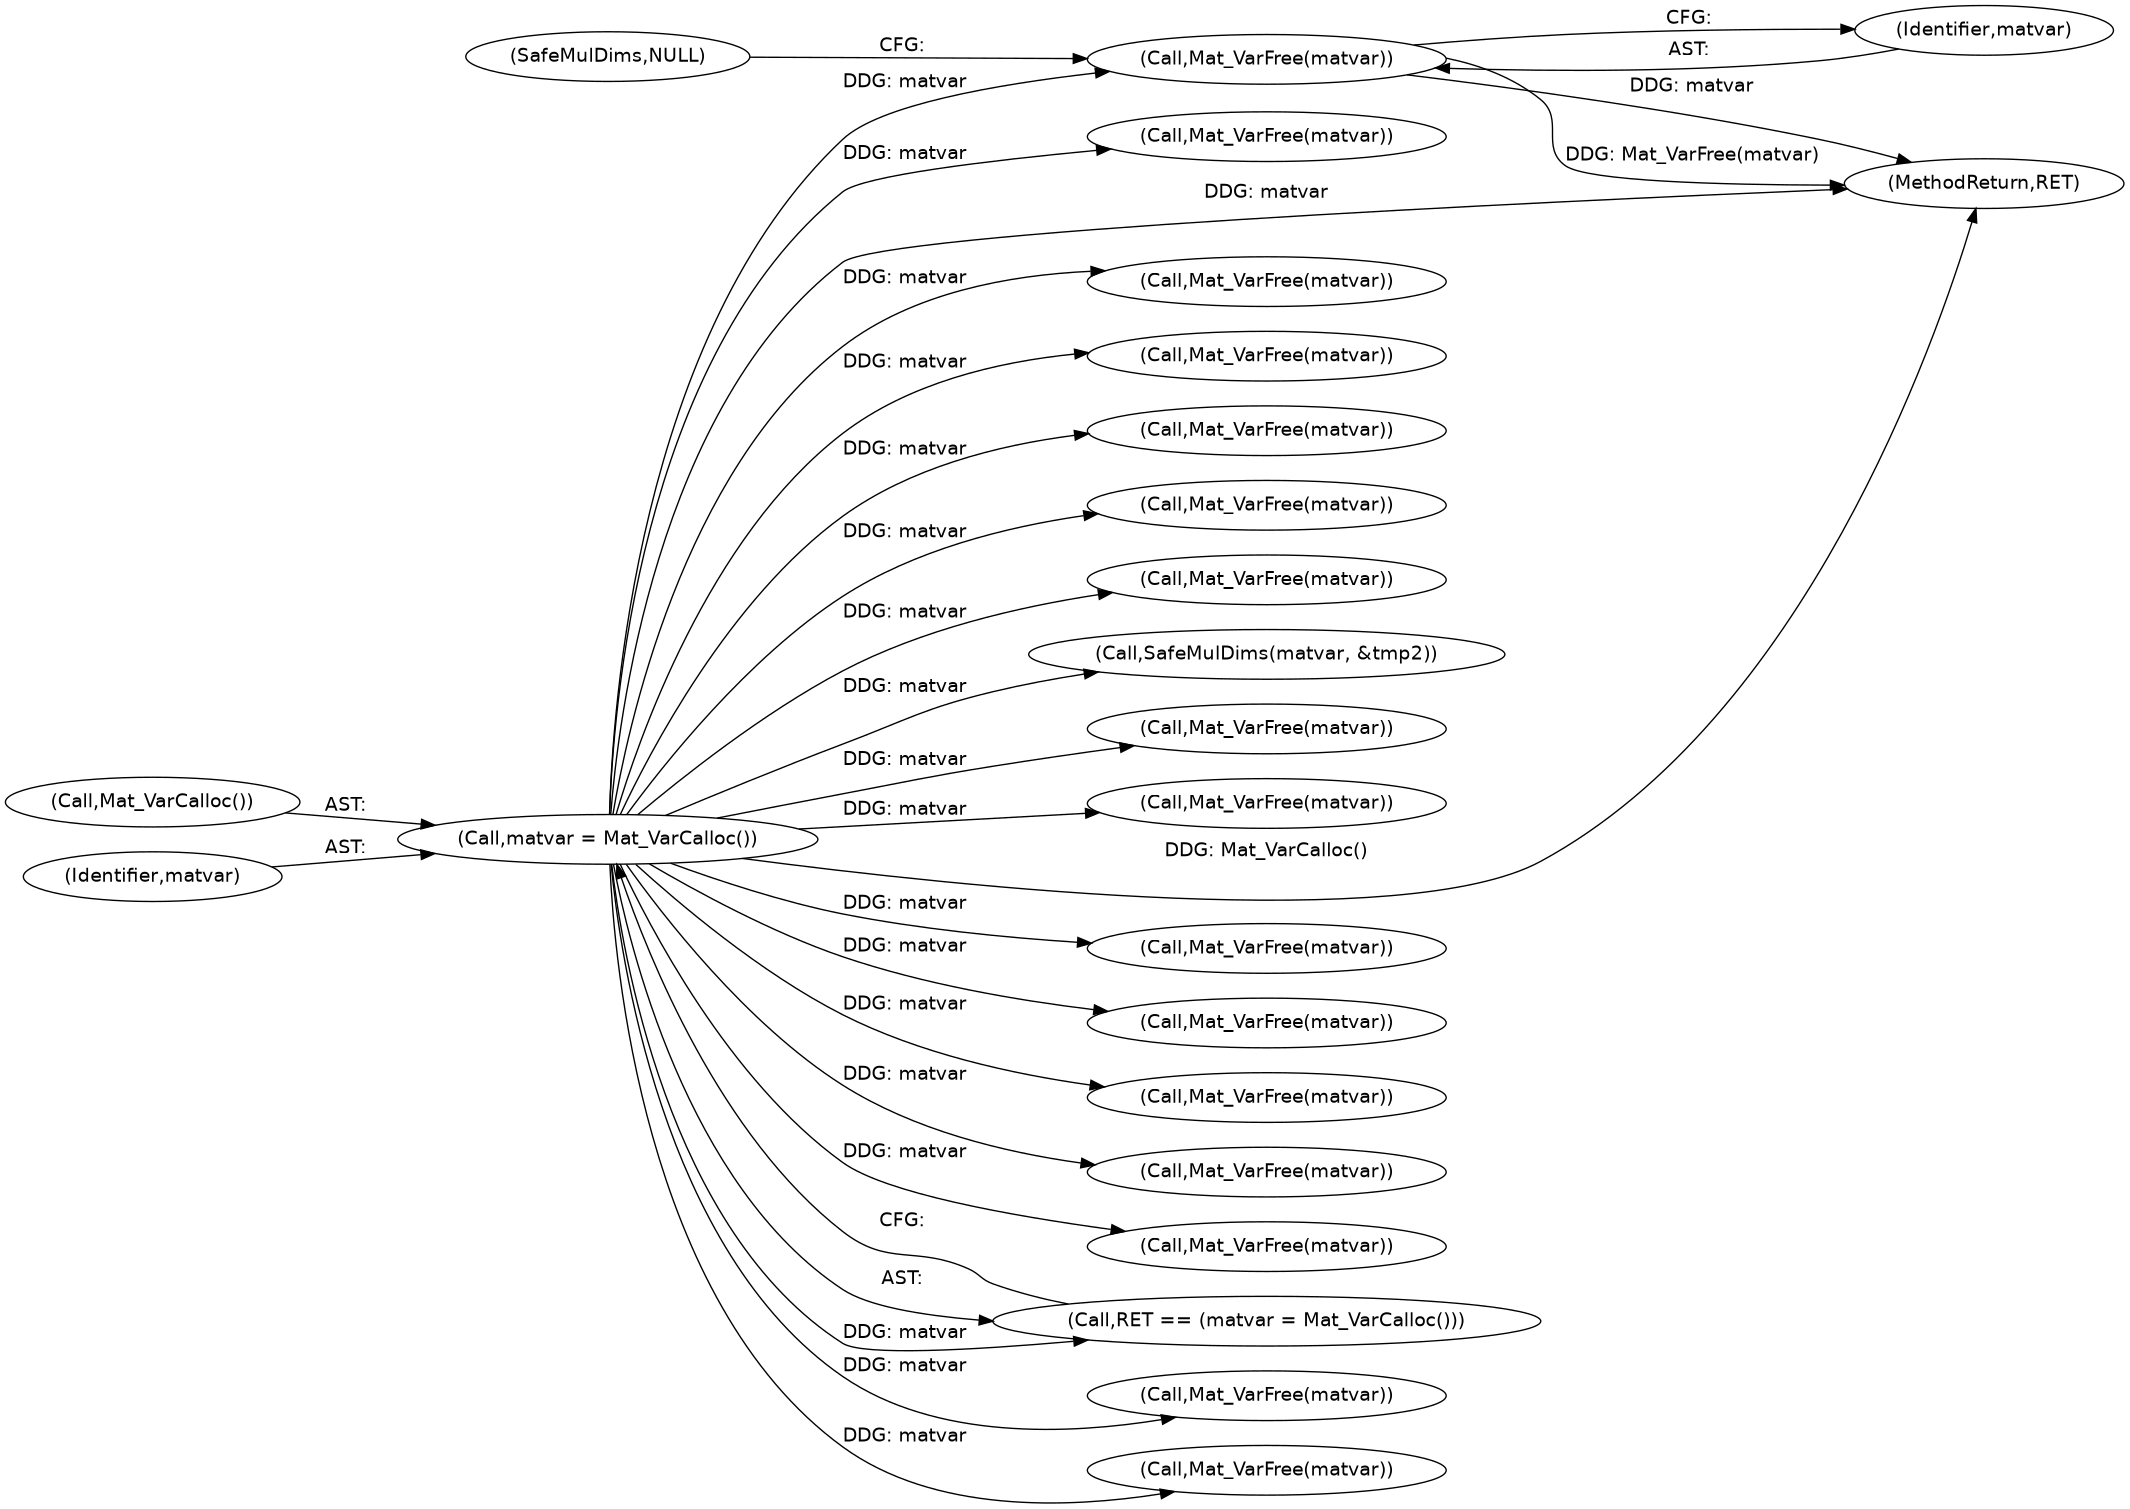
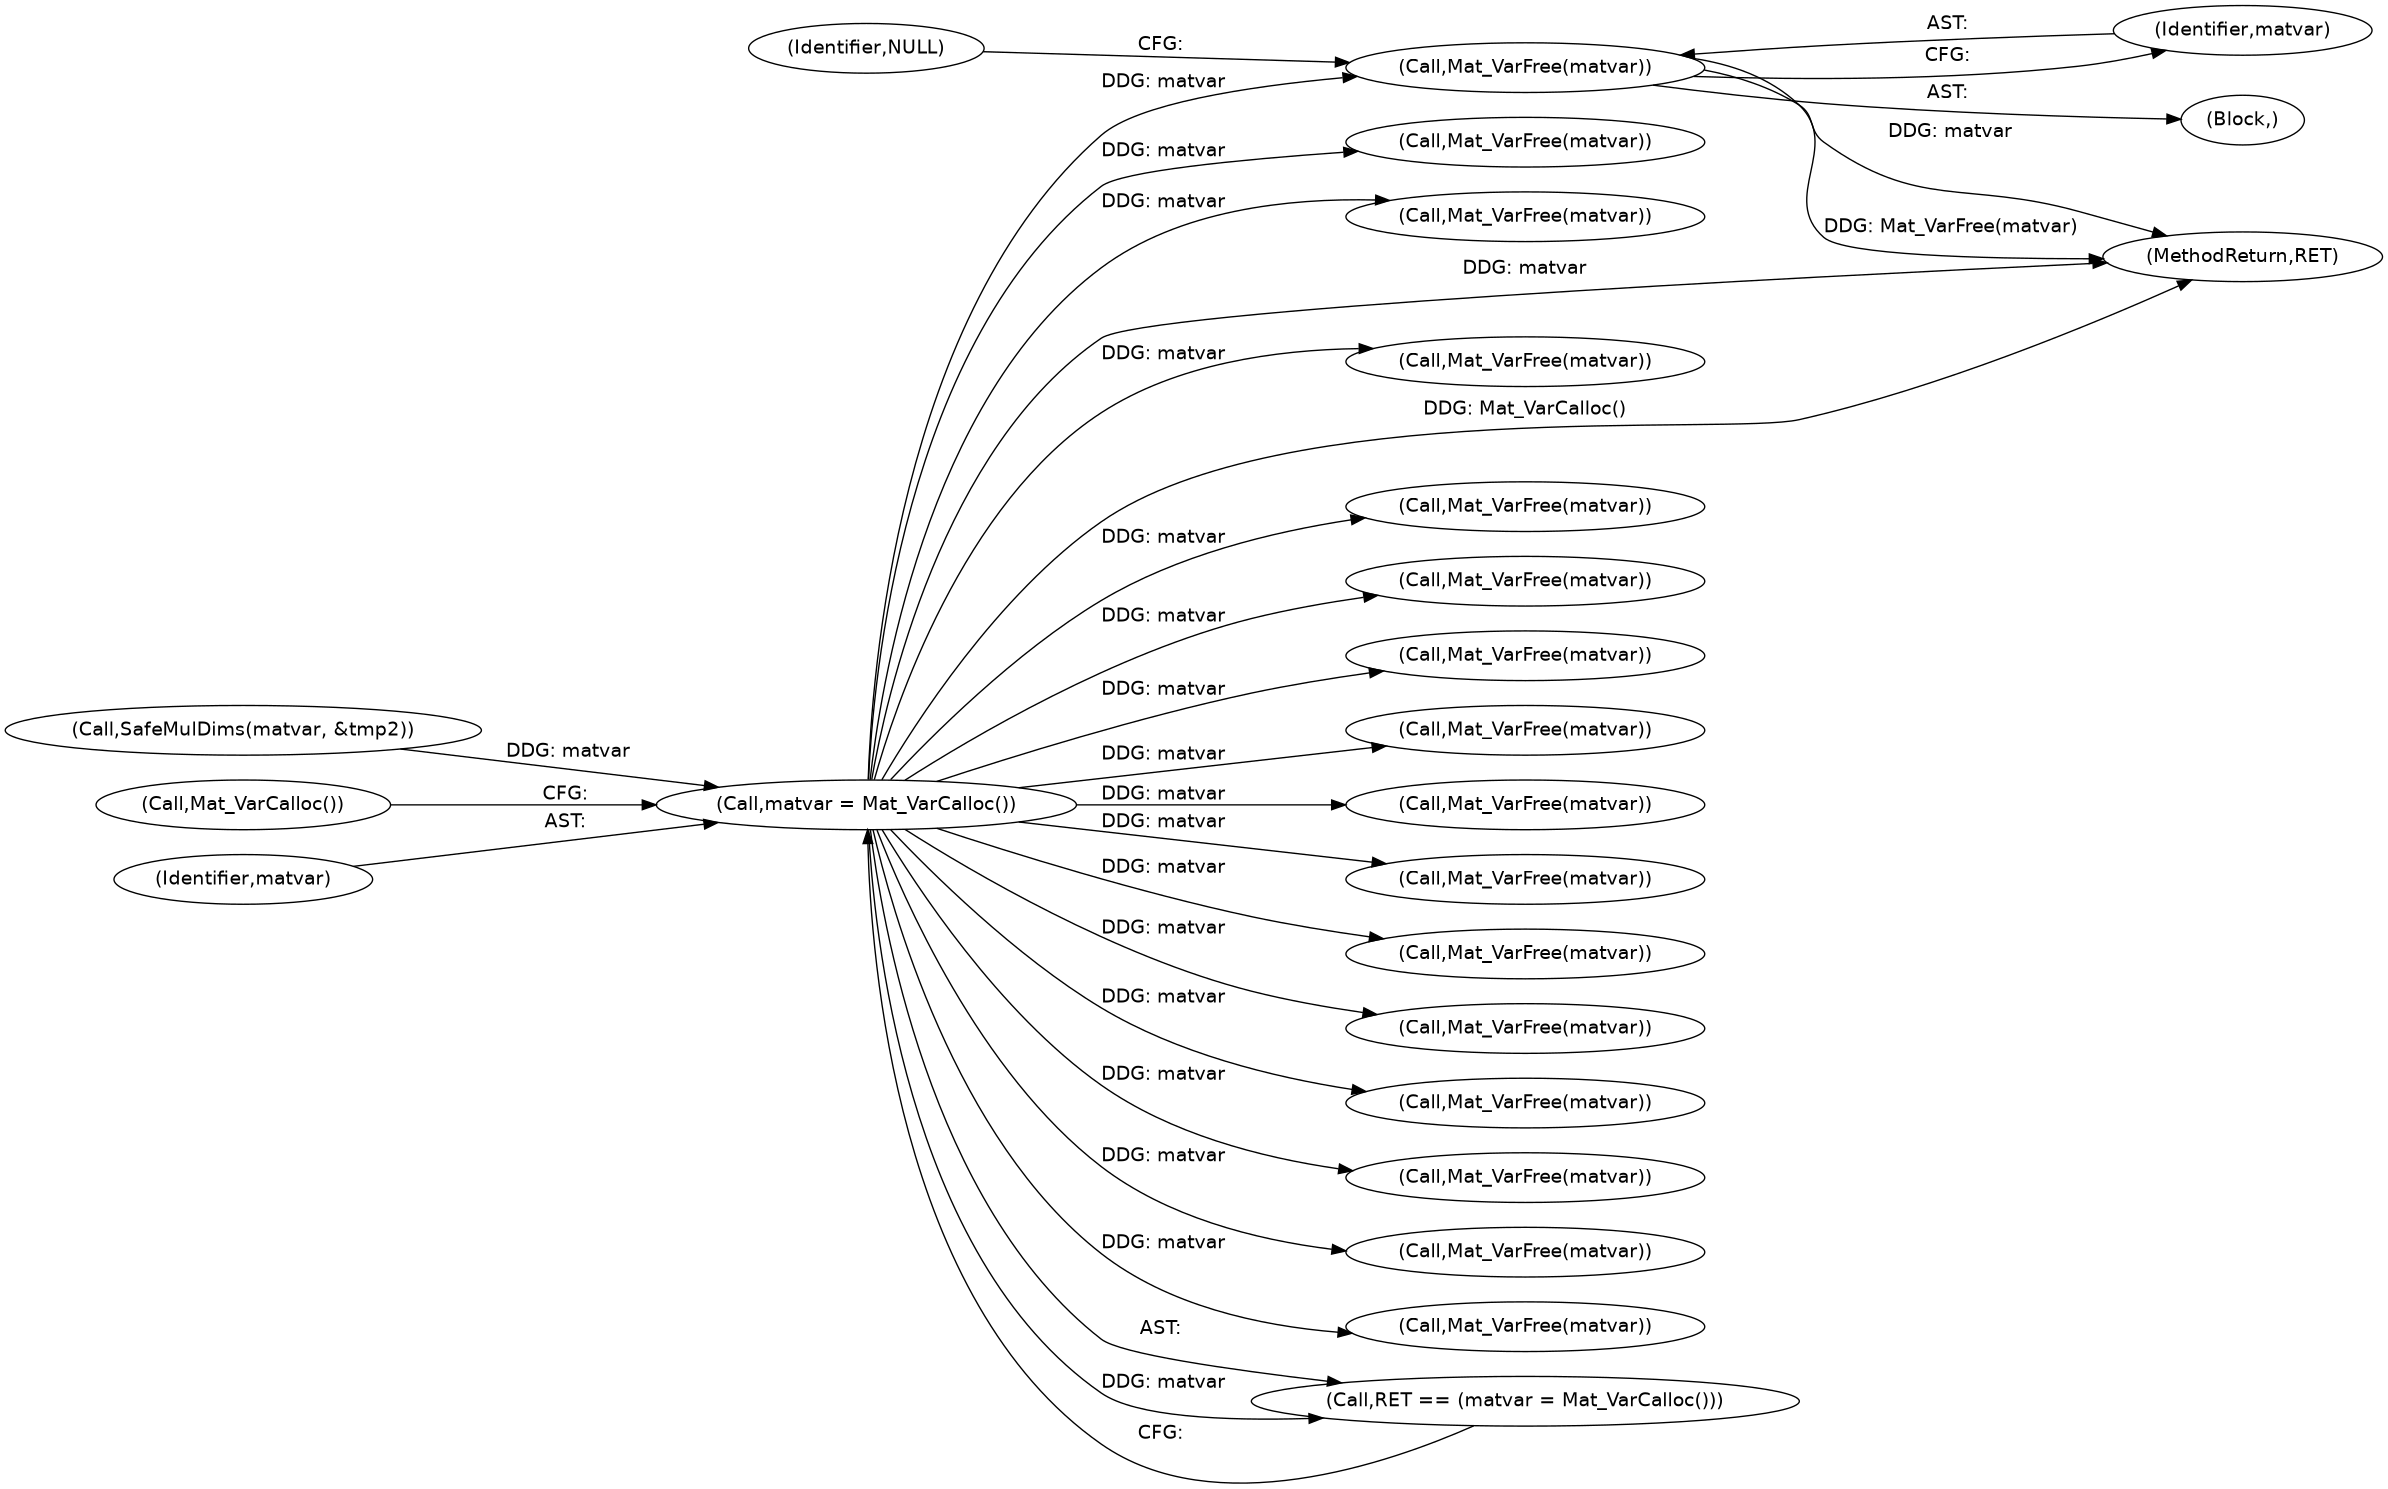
(608, 57) -> (866, 48)
none -> (2243, 120)
(871, 733) -> (552, 767)
(349, 806) -> (569, 795)
